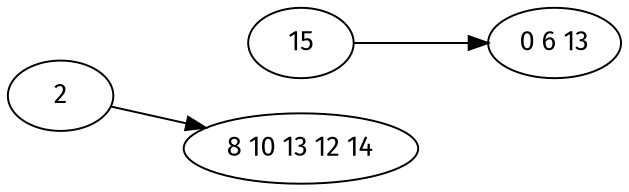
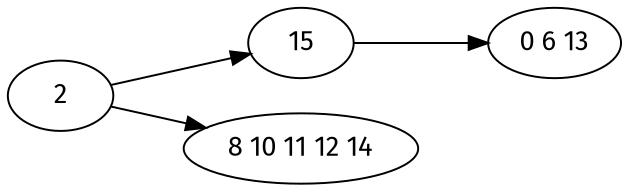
none -> (171, 72)
(301, 149) -> (301, 149)
